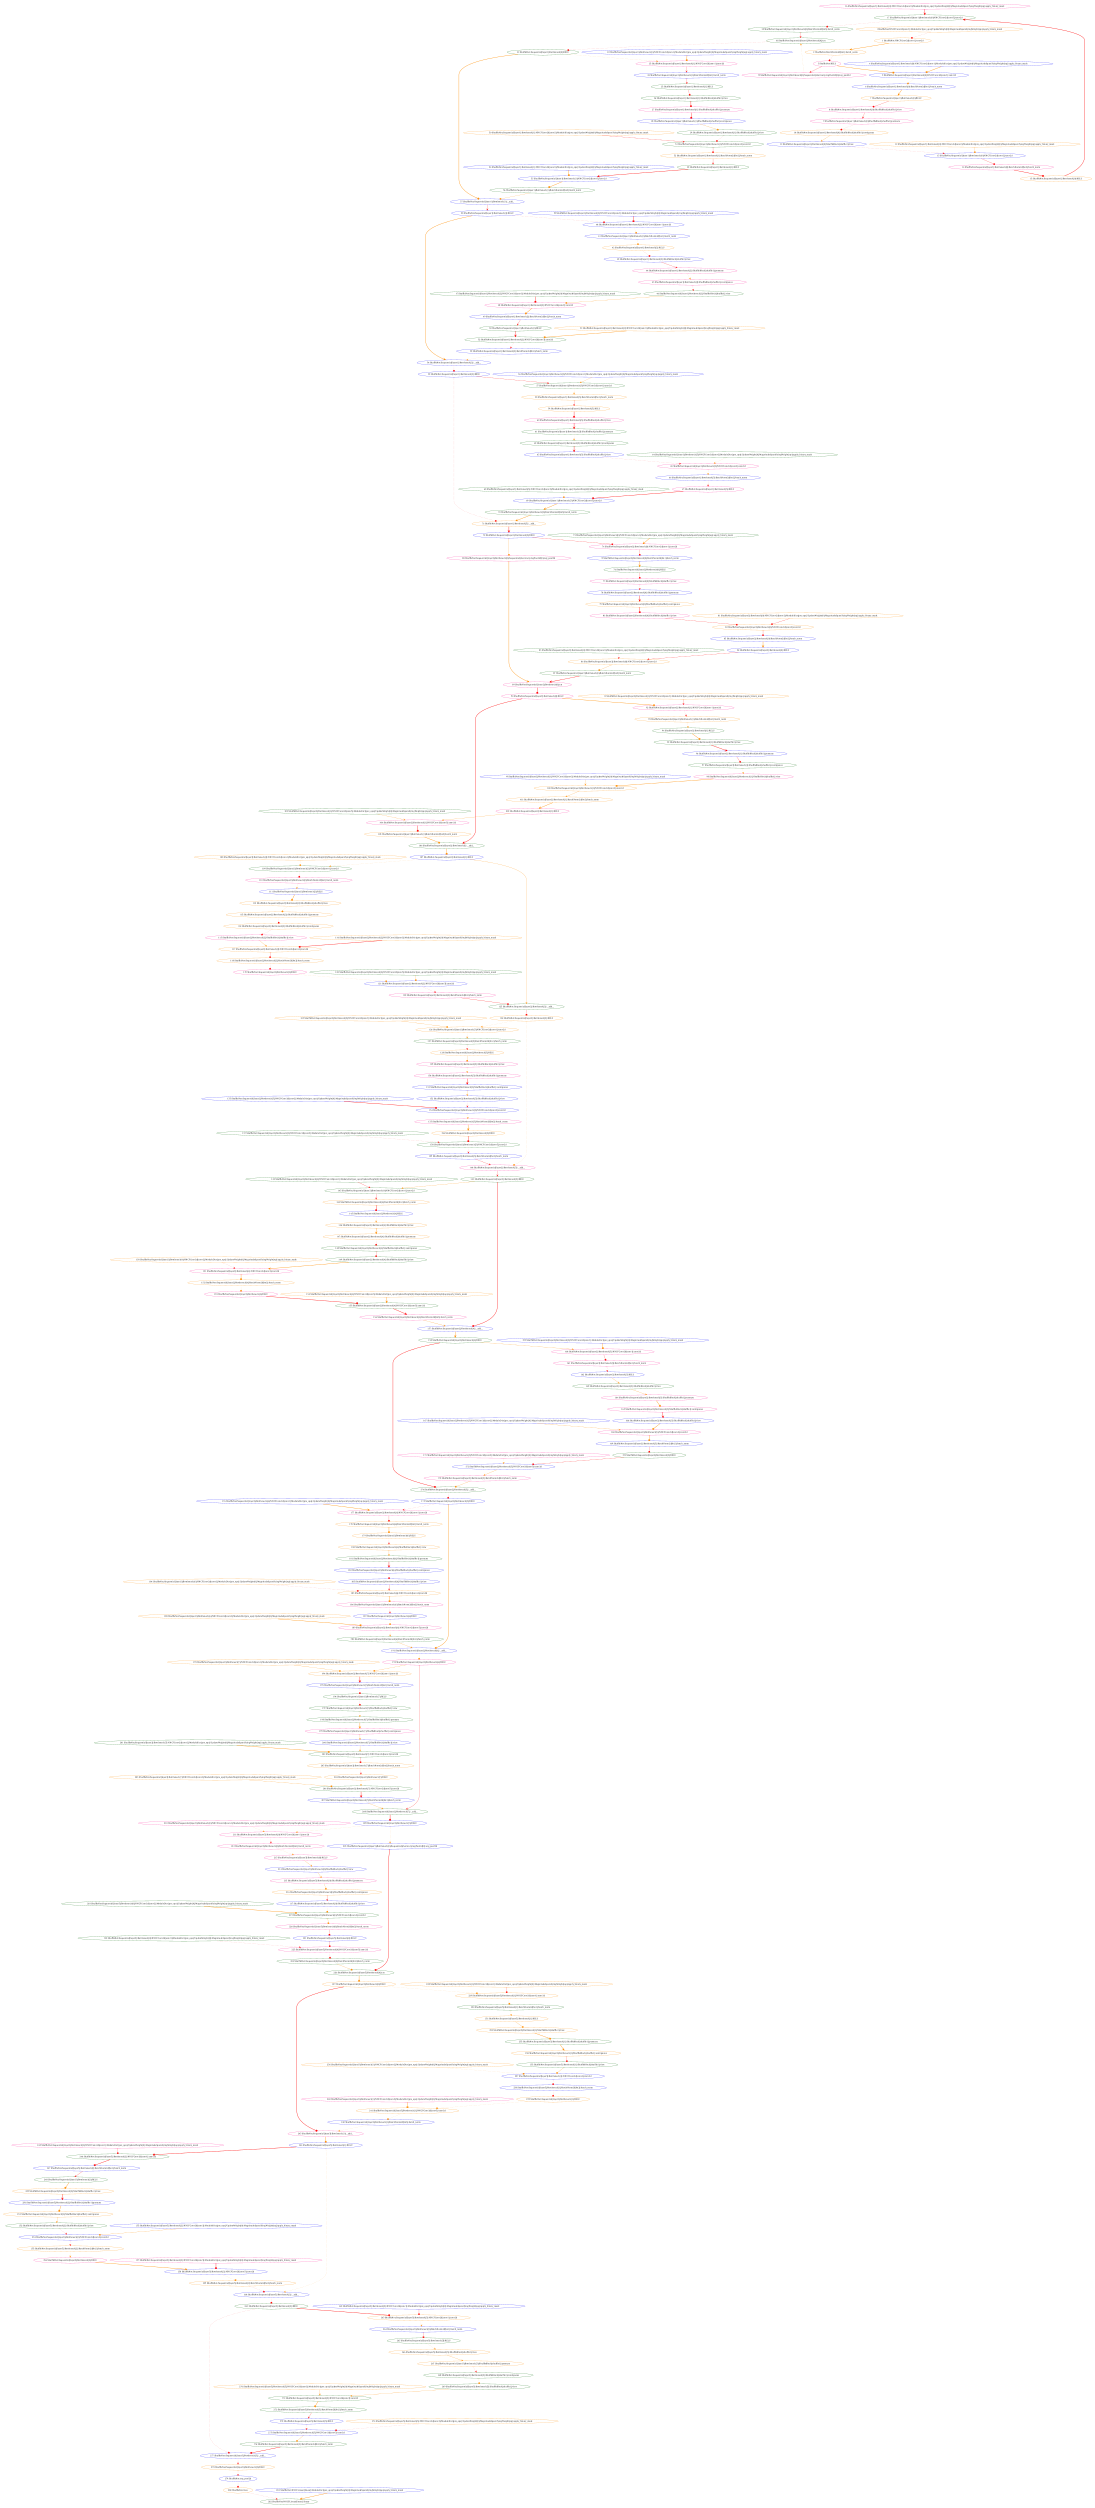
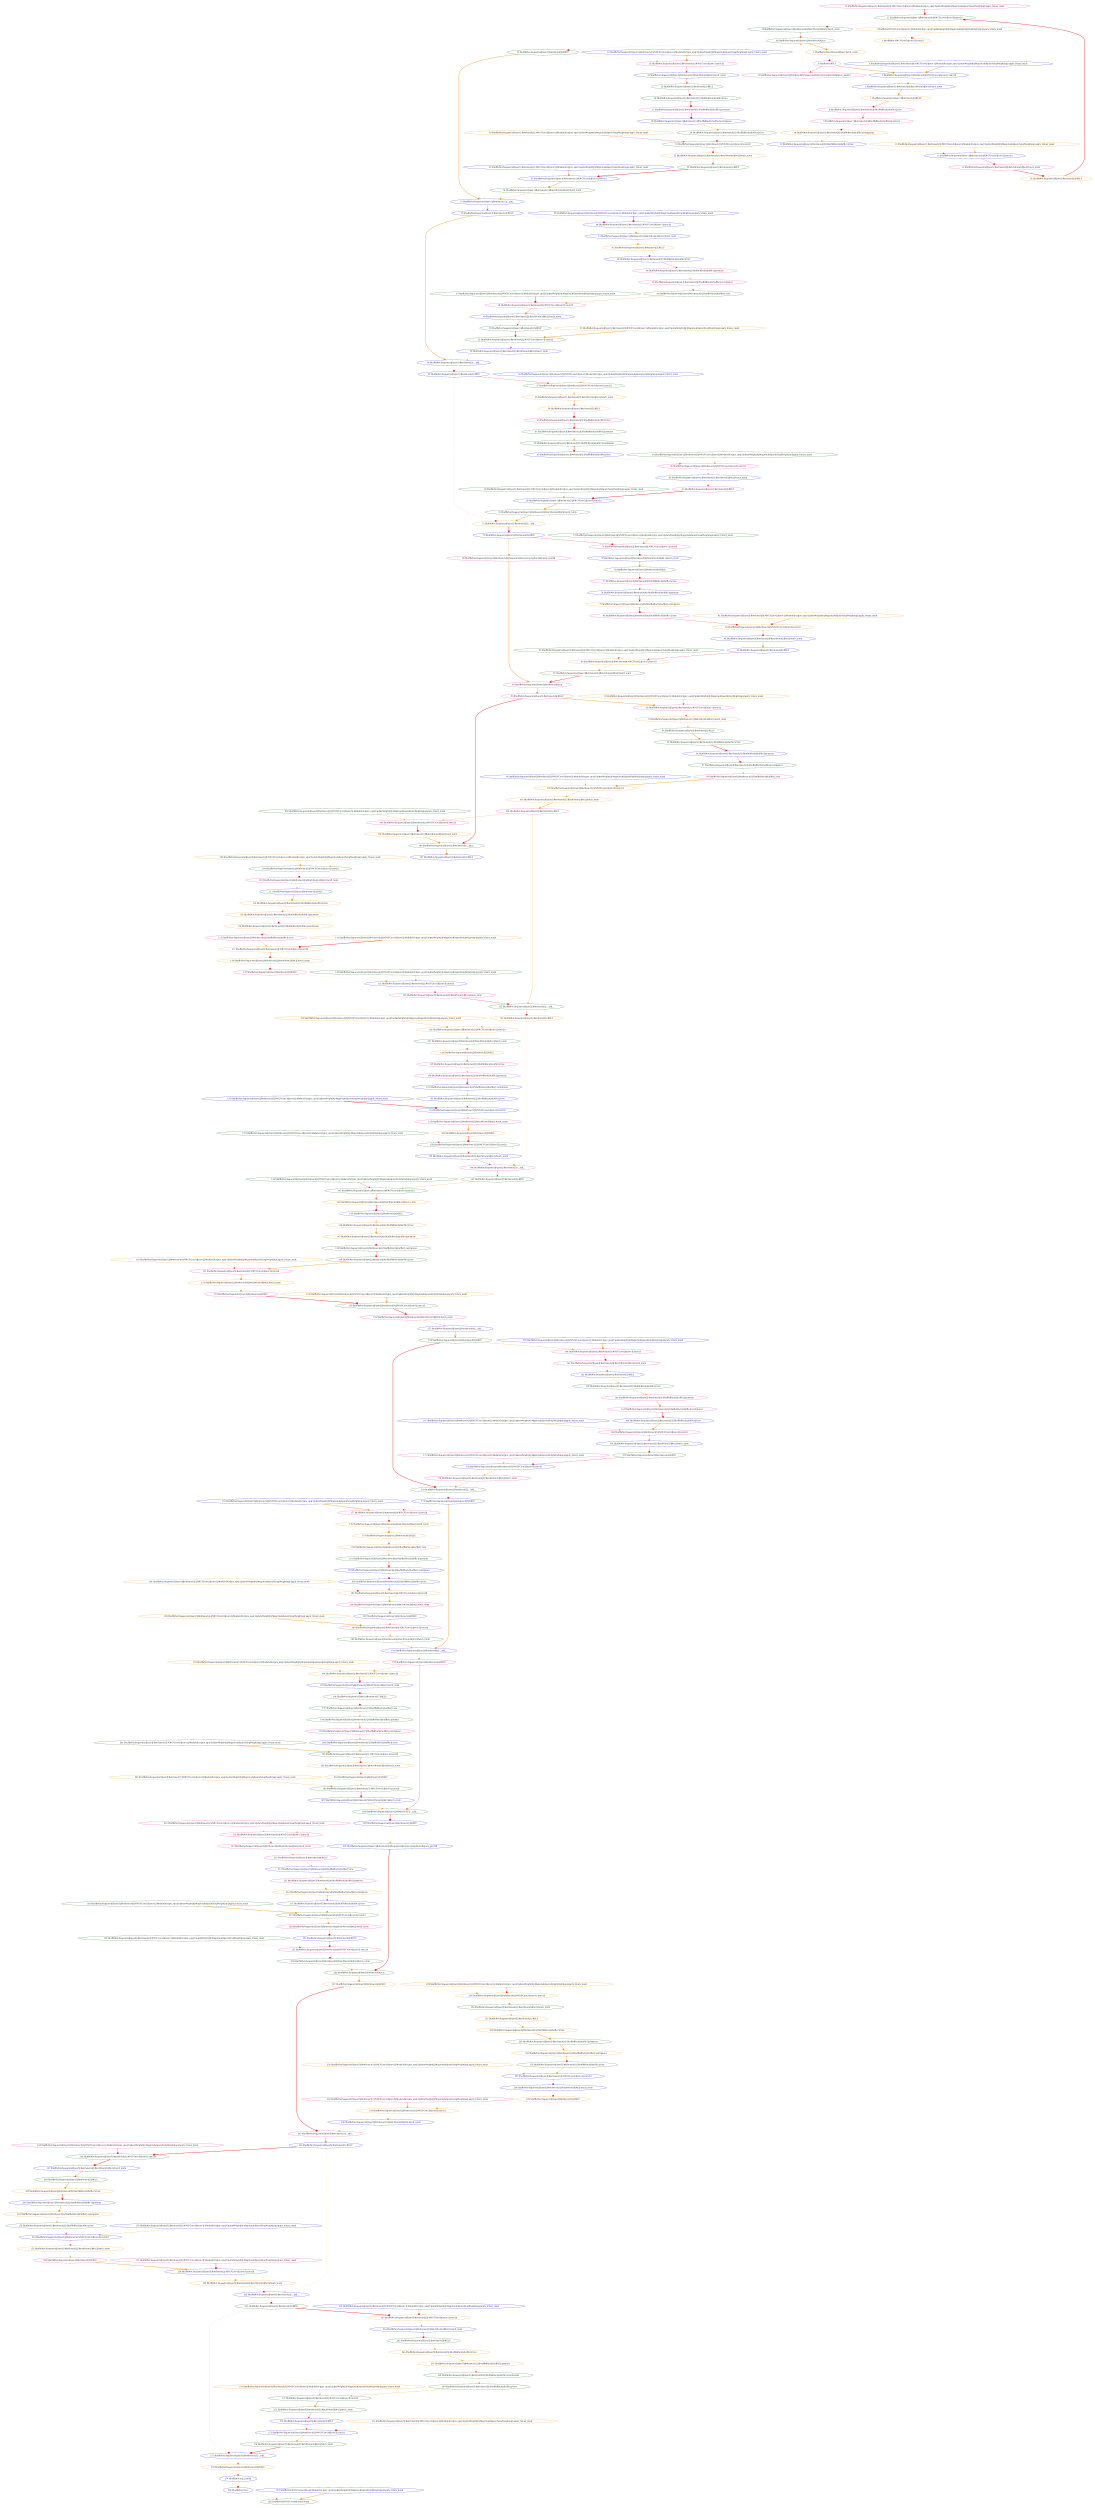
(870, 46) -> (817, 46)
(537, 690) -> (537, 690)
(526, 910) -> (533, 909)
(497, 1260) -> none
(238, 2490) -> (238, 2490)
